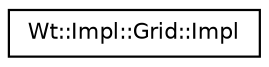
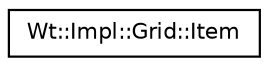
(134, 33) -> (134, 33)
